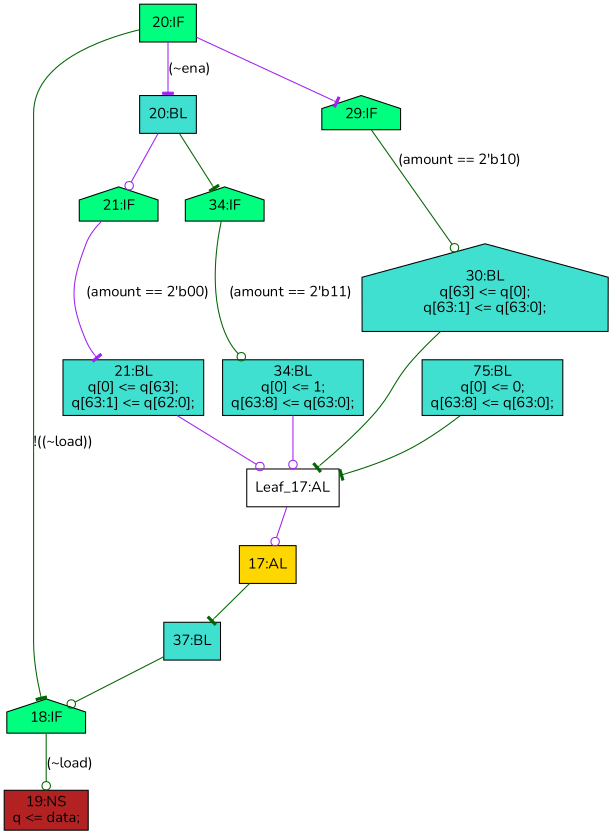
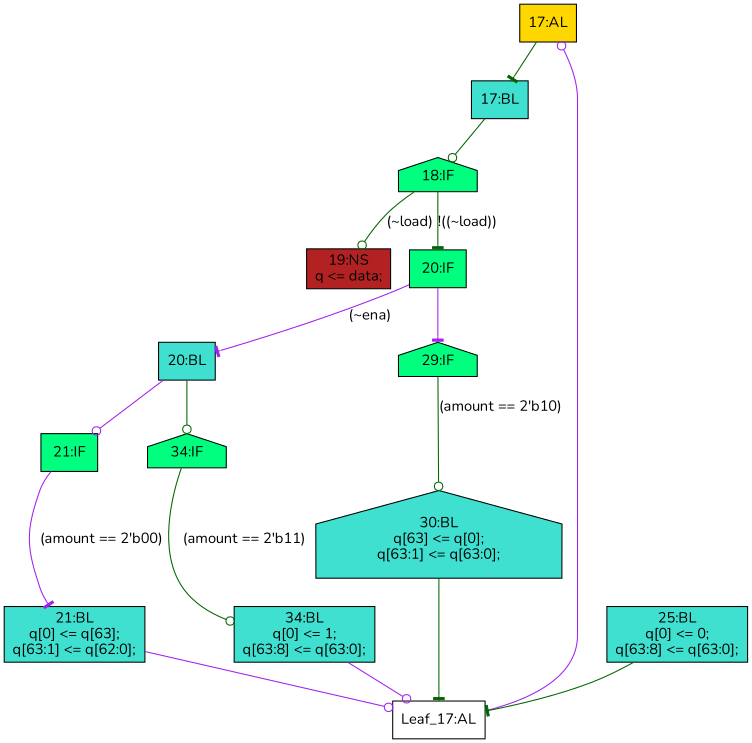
(196, 159) -> (187, 403)
(119, 206) -> (69, 453)
(34, 332) -> (438, 218)
(492, 388) -> (677, 634)
(192, 641) -> (500, 100)
